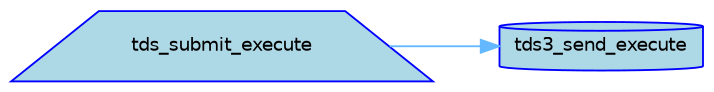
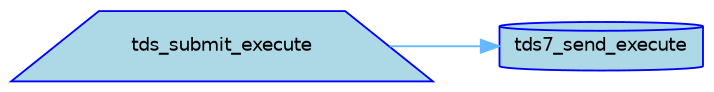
(601, 46) -> (601, 46)
